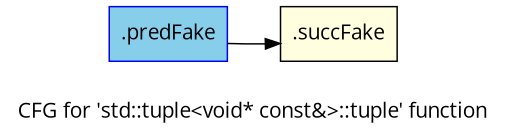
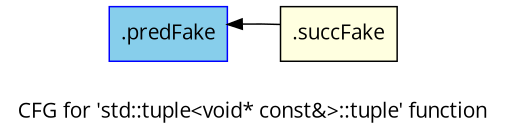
(246, 44) -> (261, 24)
